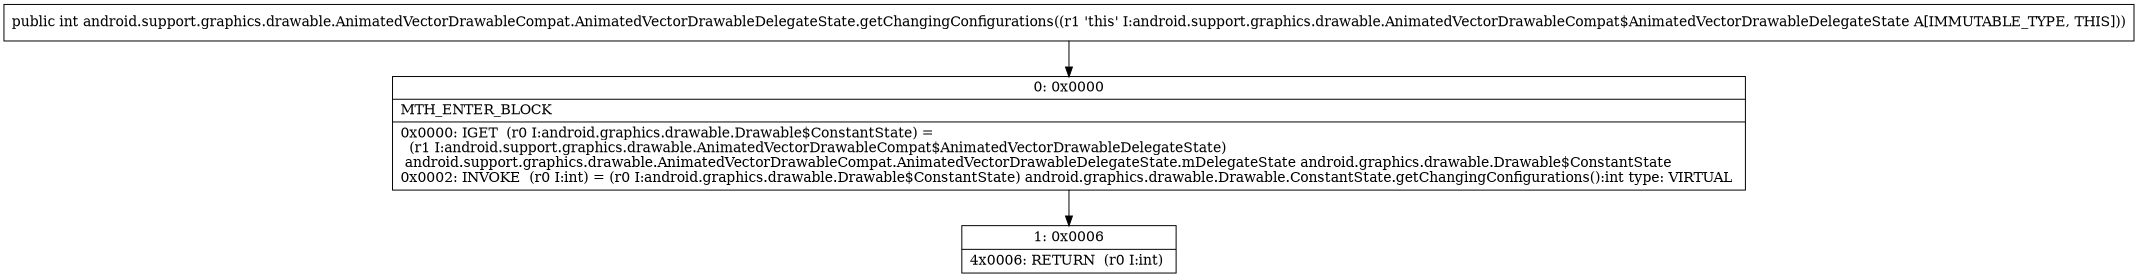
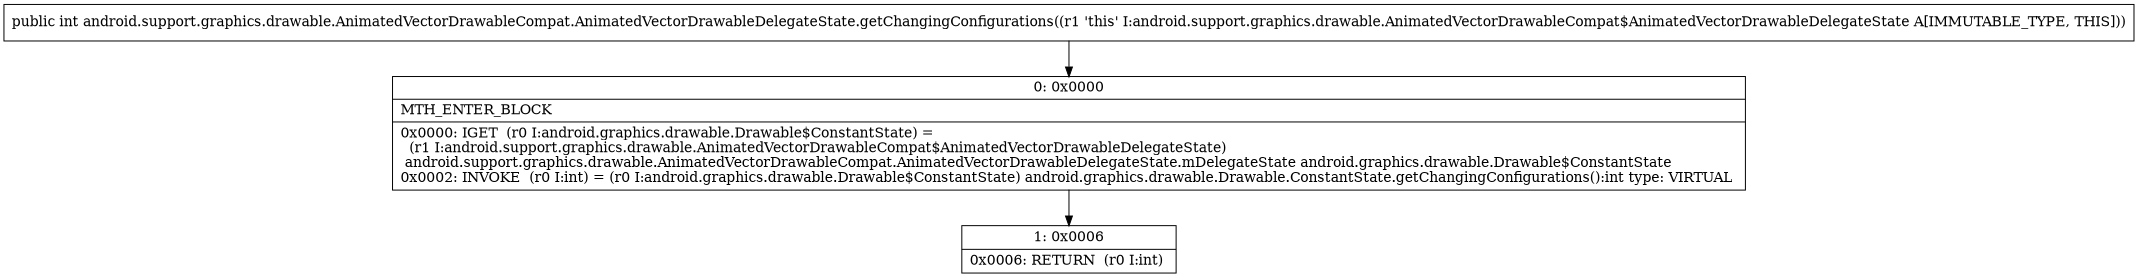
(1069, 261) -> (1069, 261)
